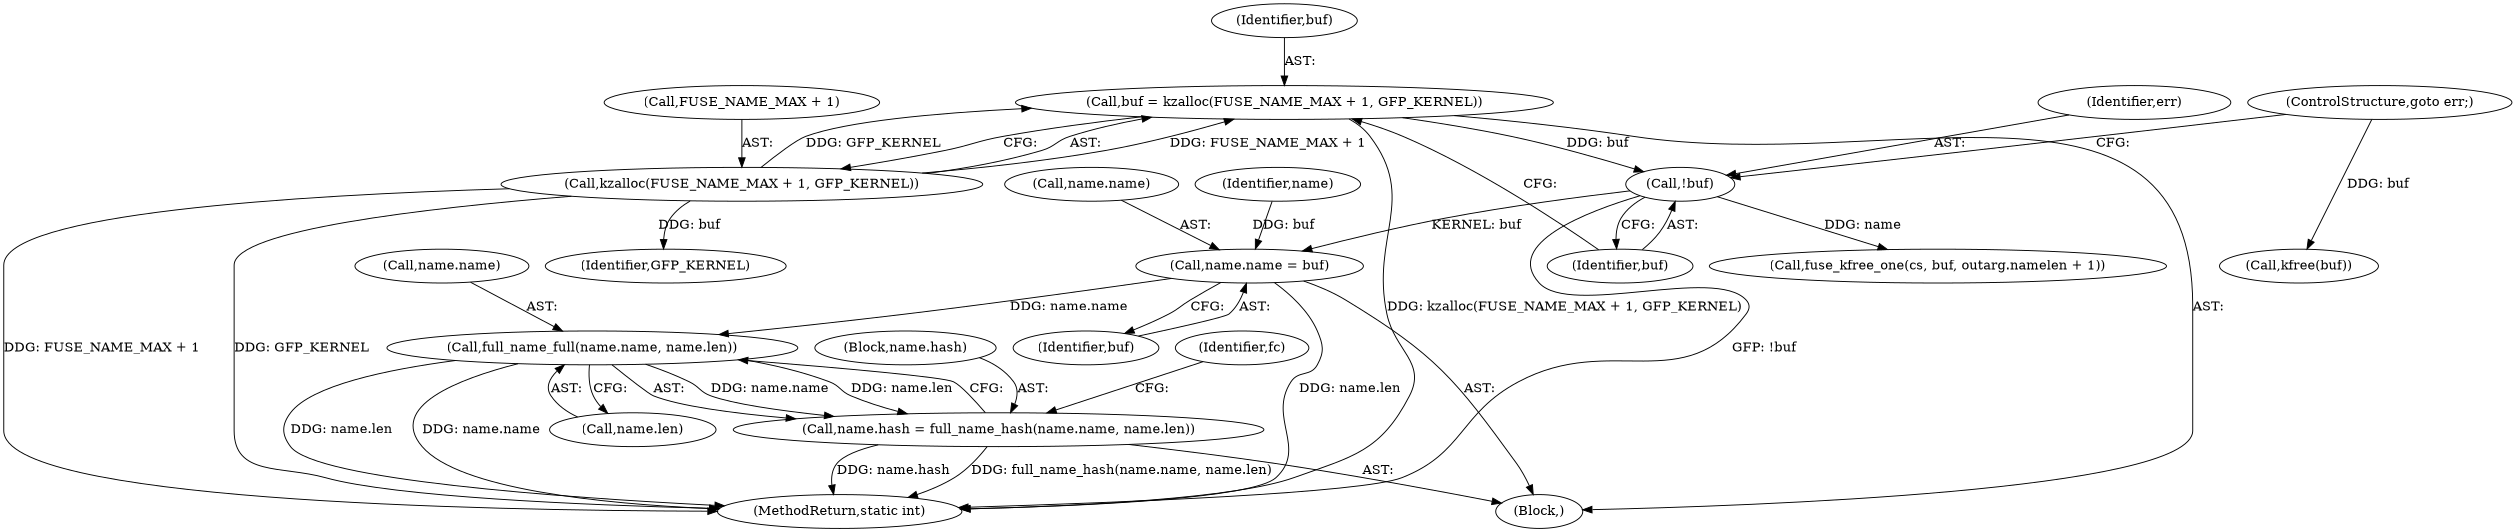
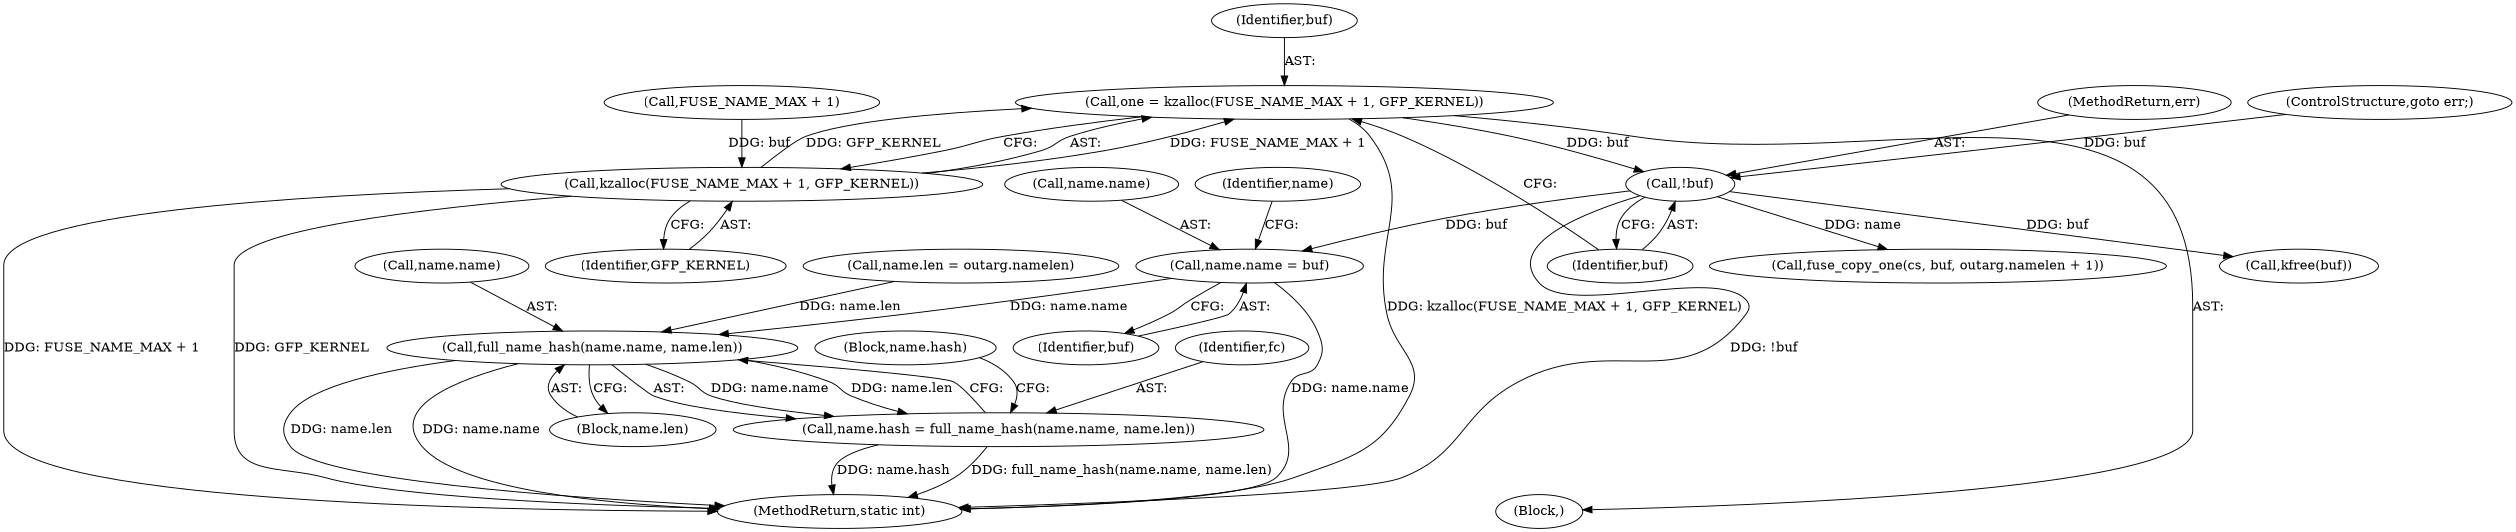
(1284, 102) -> (1284, 102)
(2134, 102) -> (2134, 102)
(760, 143) -> (760, 143)
(2115, 143) -> (2115, 143)
(2342, 180) -> (1977, 224)
(690, 225) -> (690, 225)
(1284, 225) -> (1284, 225)
(1477, 225) -> (1477, 225)
none -> (710, 231)
none -> (961, 266)
(1938, 266) -> (1938, 266)
(592, 348) -> (592, 348)
(1764, 348) -> (1764, 348)
(1434, 364) -> none
(1035, 389) -> (1035, 389)
(1154, 389) -> (1154, 389)
(1350, 389) -> (1350, 389)
(633, 430) -> (633, 430)
(1302, 468) -> none
